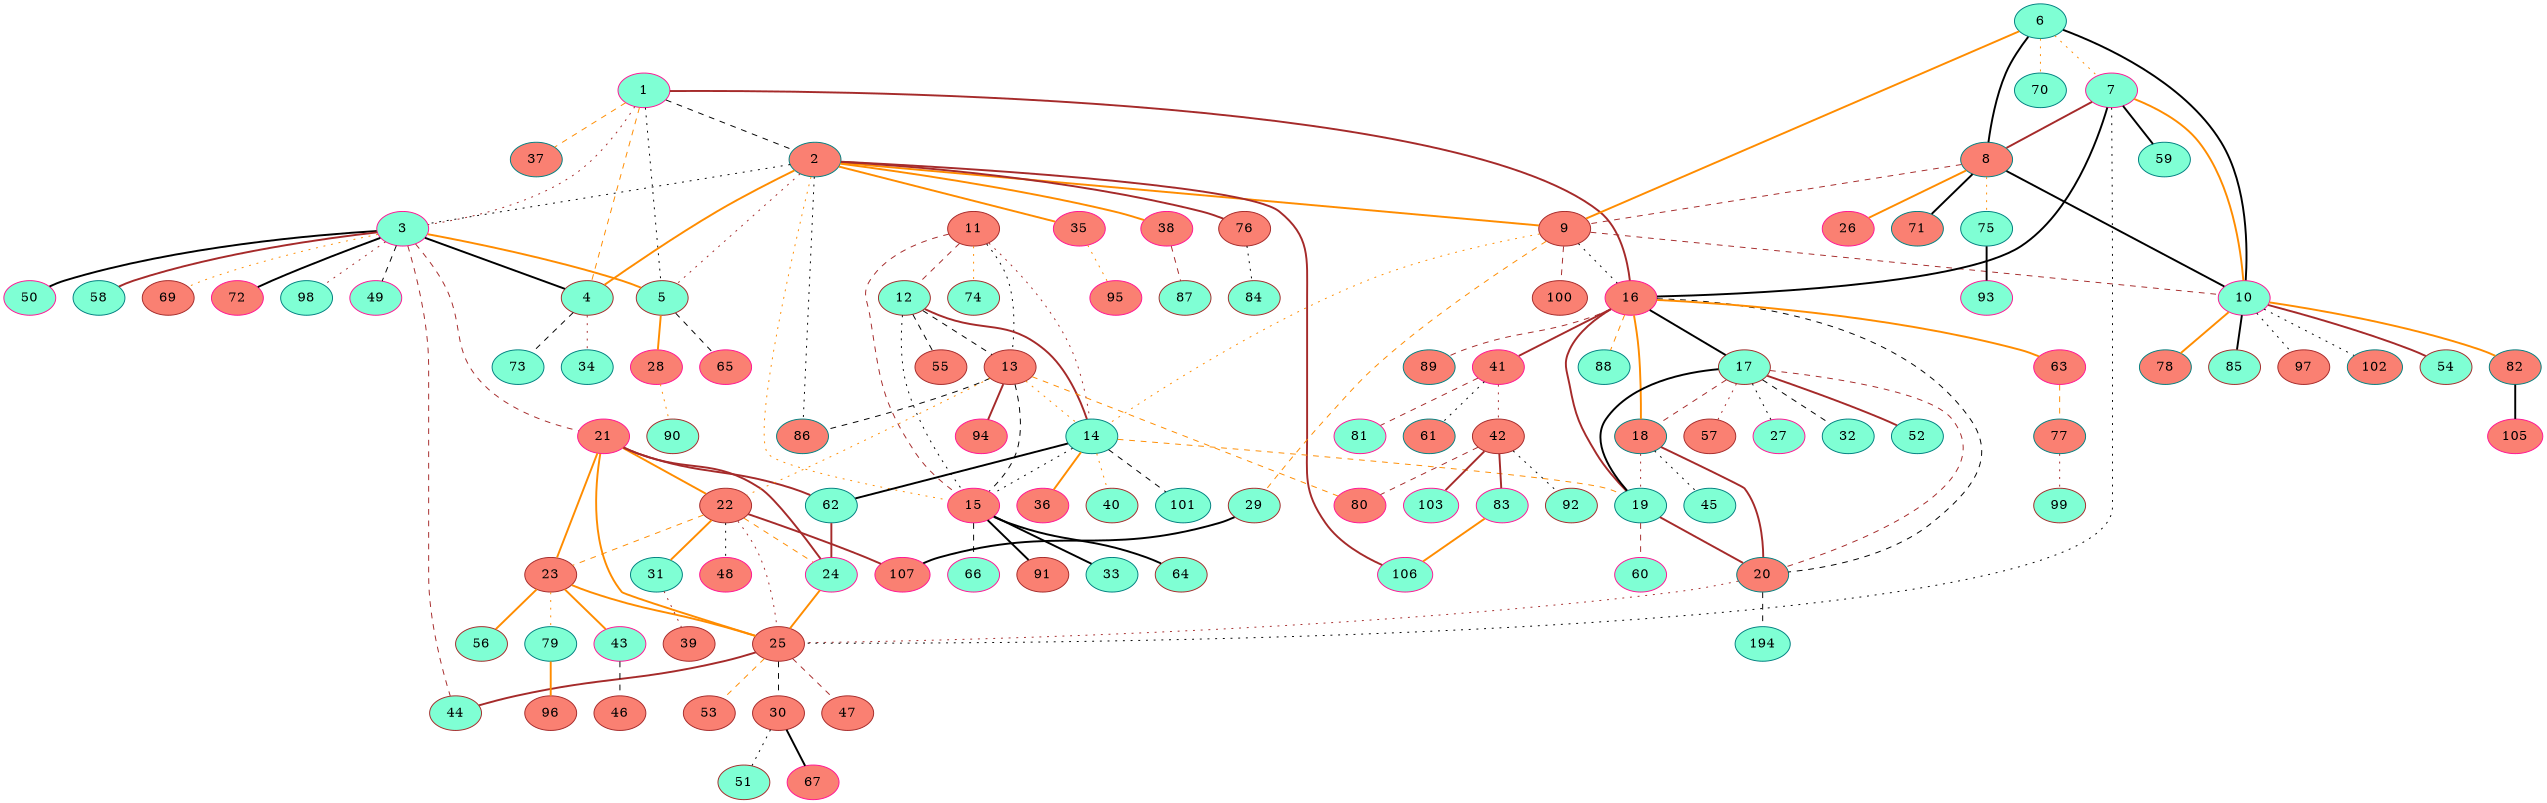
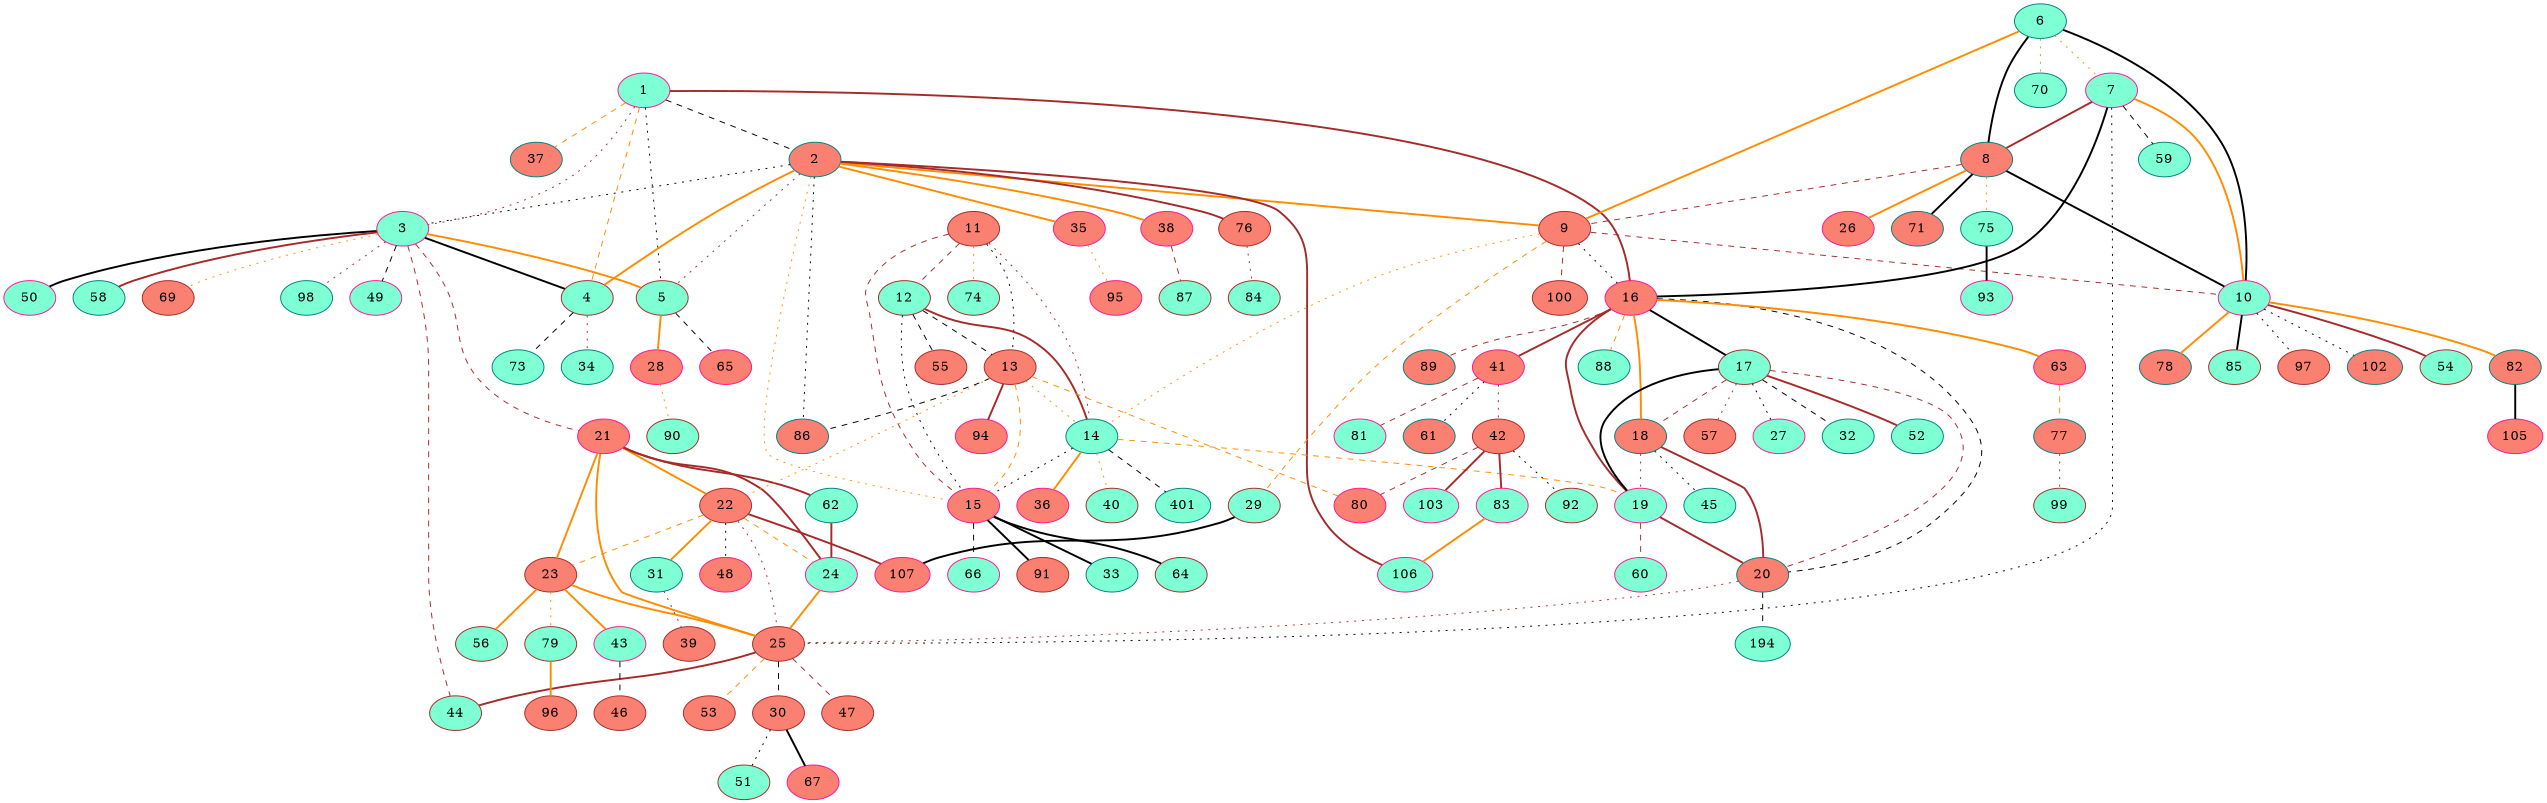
(2138, 125) -> (2138, 125)
(1249, 263) -> (1249, 263)
(237, 298) -> none
(1019, 442) -> (1019, 442)
(962, 471) -> none
(1183, 506) -> (1183, 506)
(1641, 506) -> (1641, 506)
(551, 644) -> (551, 644)
